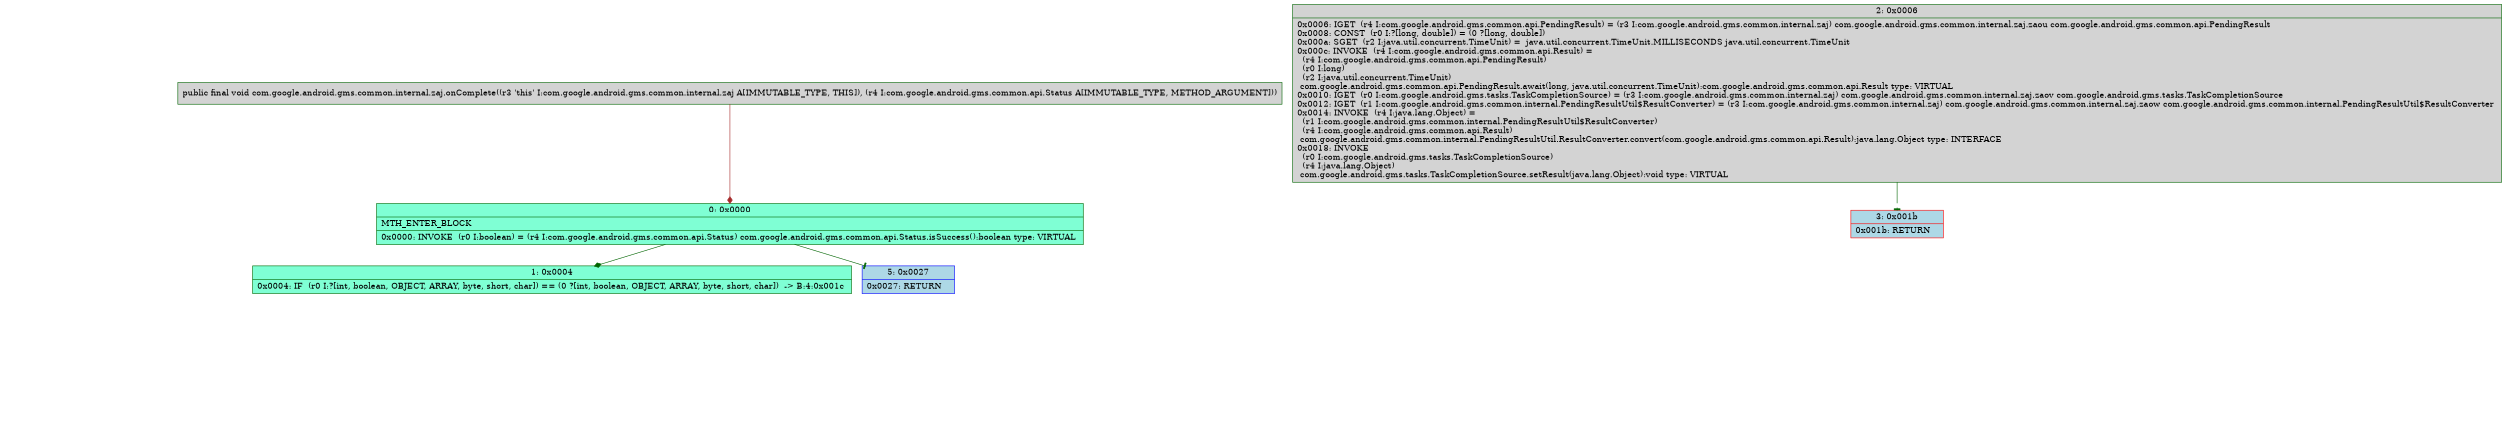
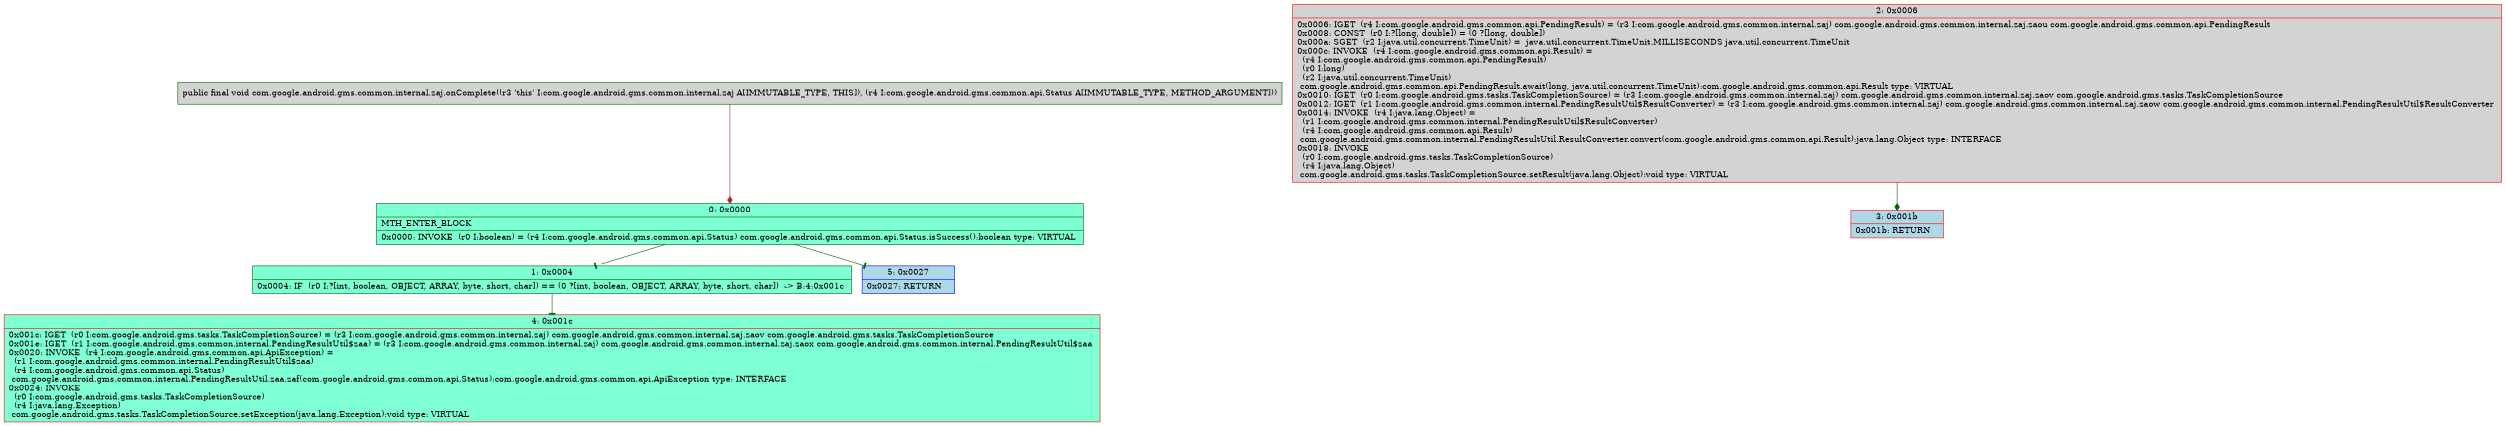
(1897, 93) -> (1897, 93)
(1897, 193) -> (1897, 193)
(633, 254) -> (633, 254)
none -> (552, 368)
